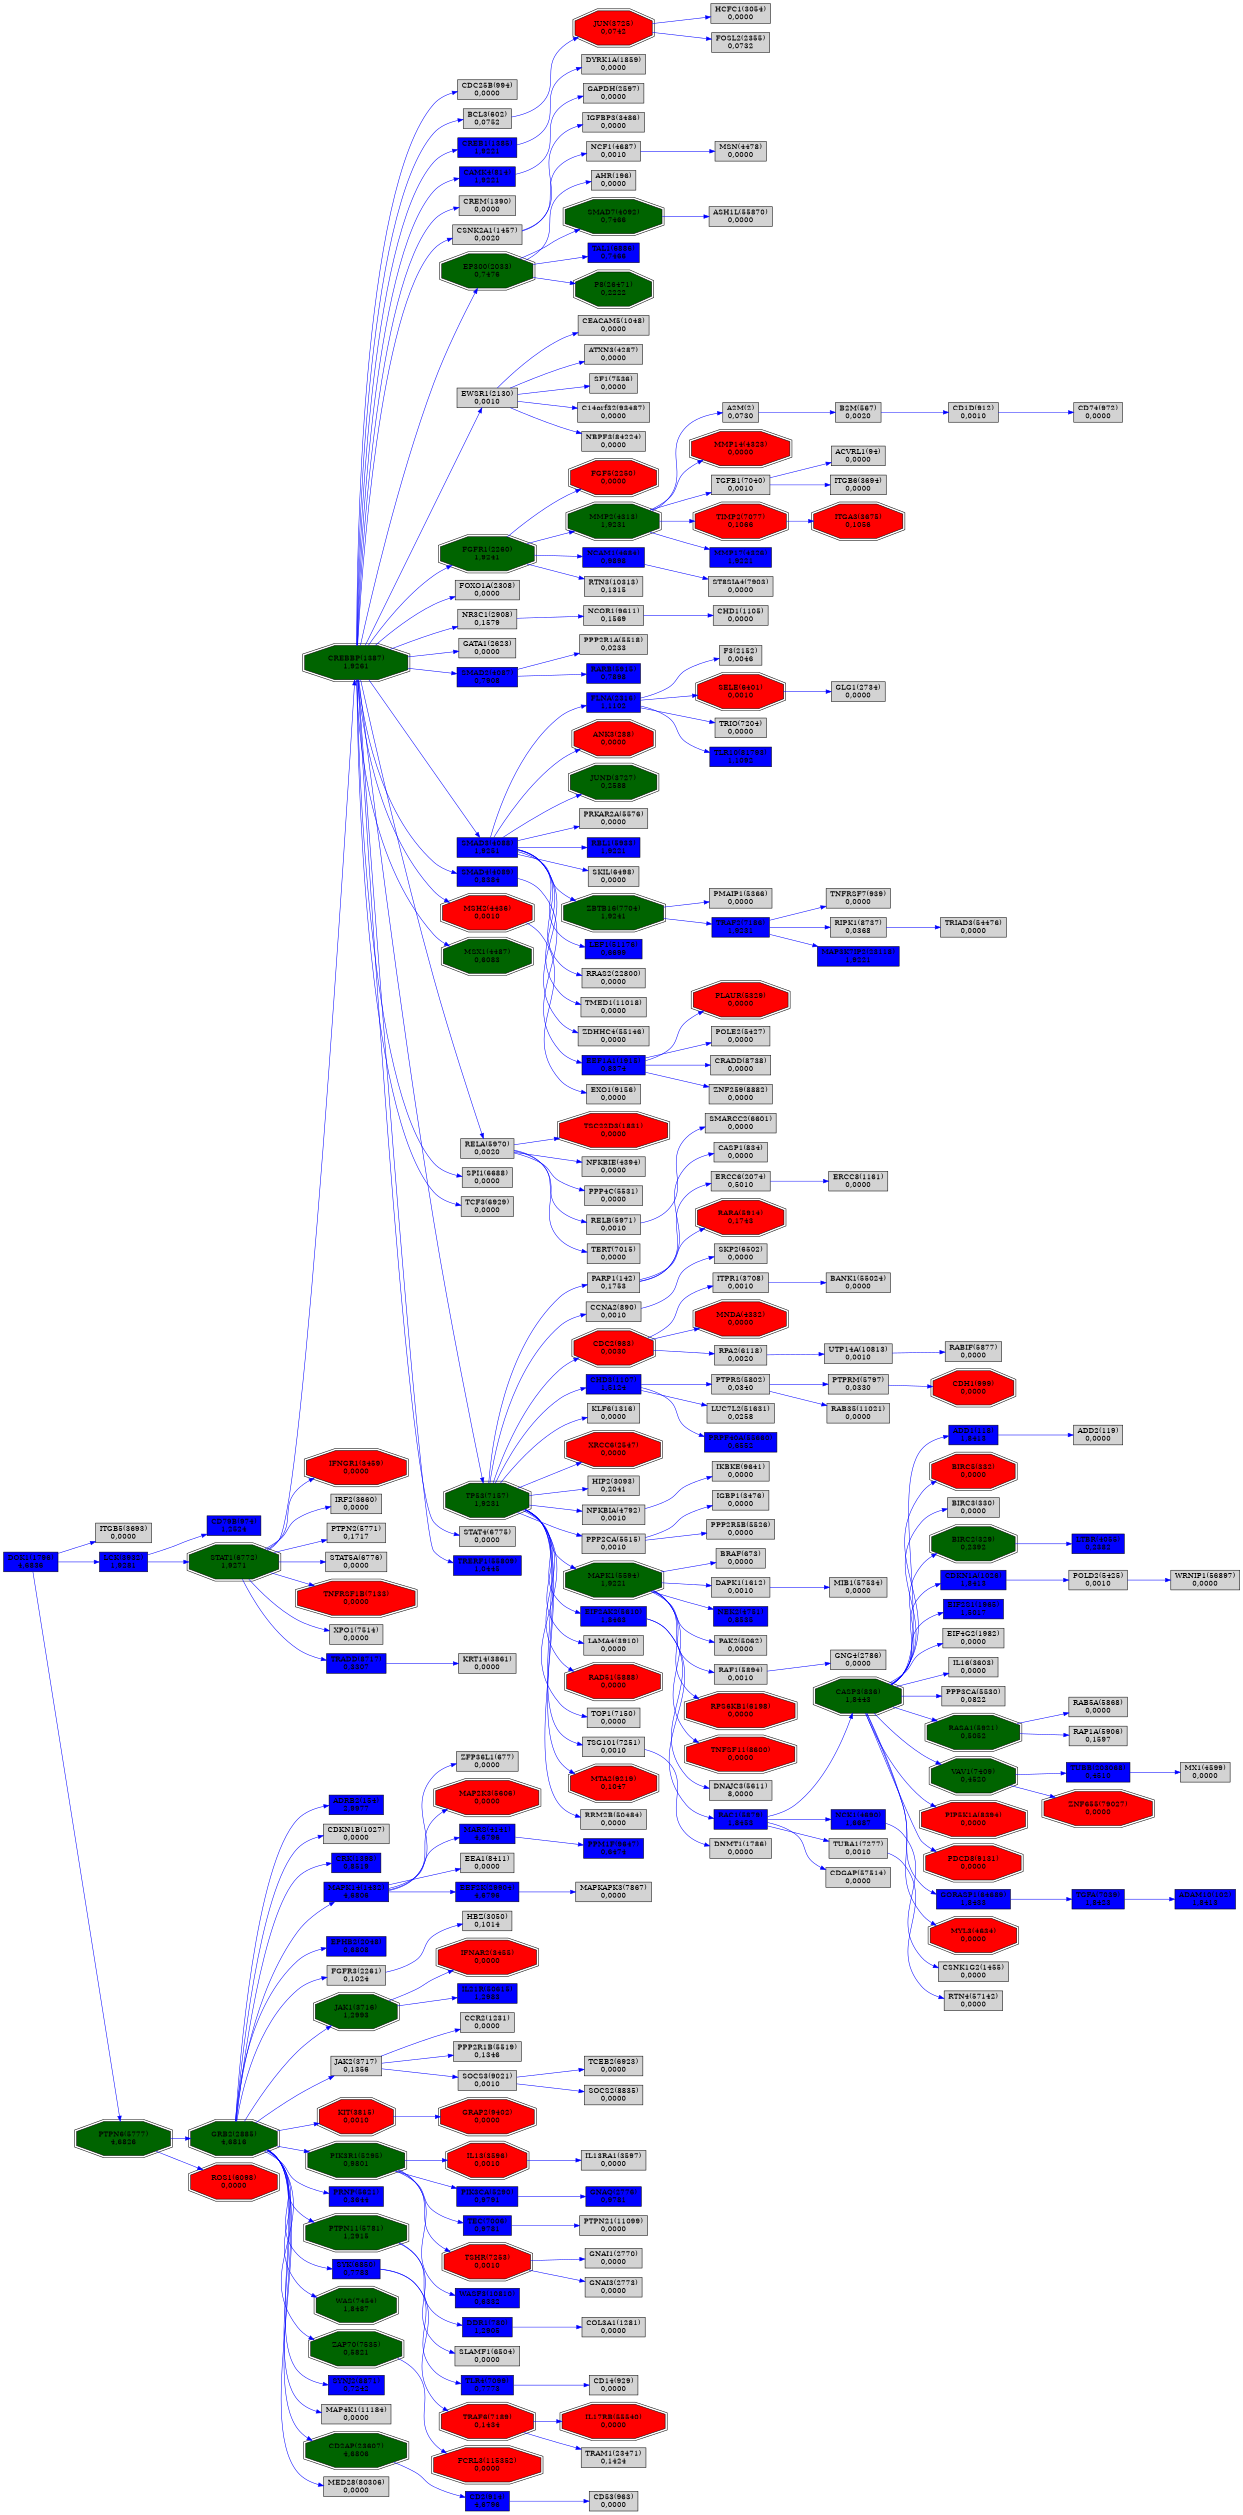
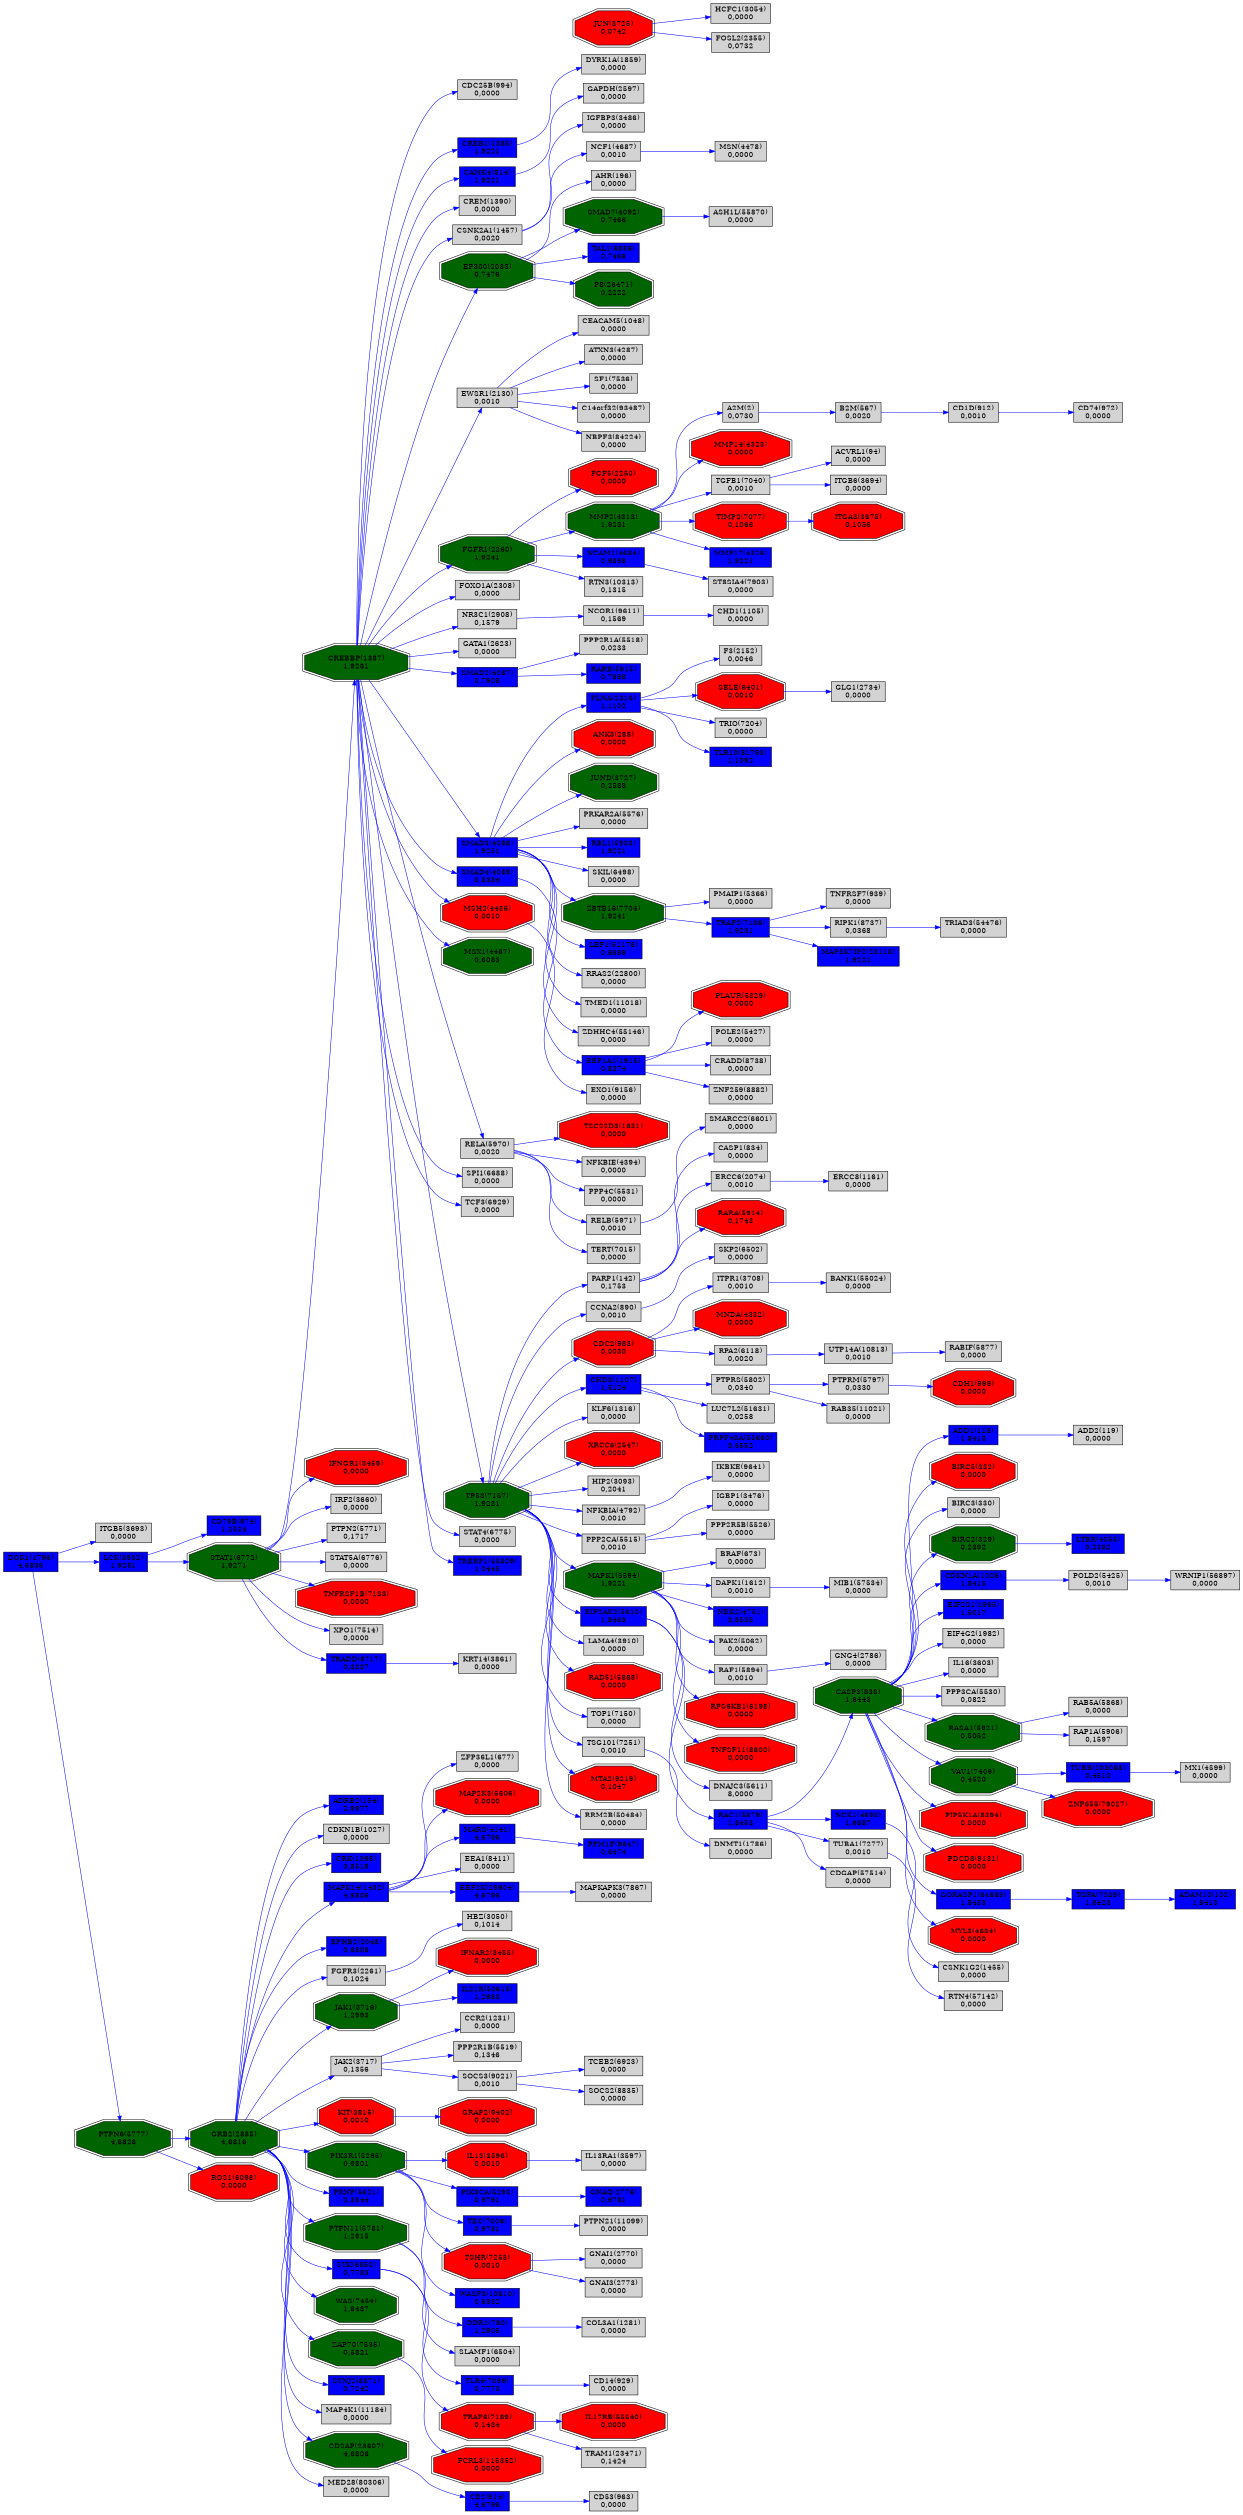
(487, 119) -> none
(741, 1181) -> (741, 1181)
